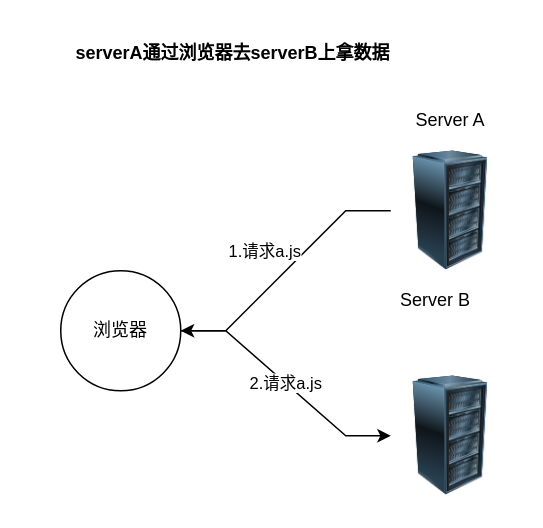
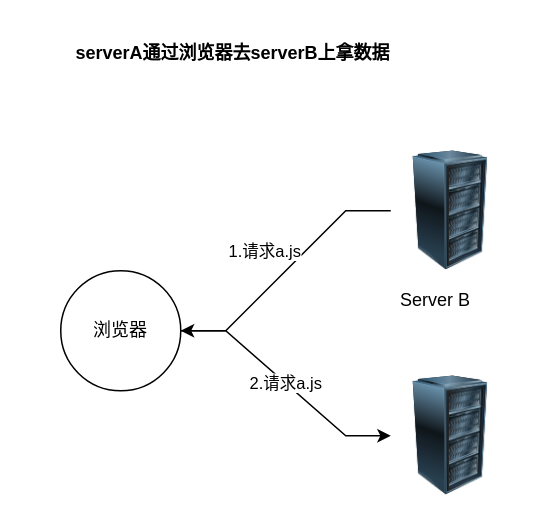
(451, 121) -> none
